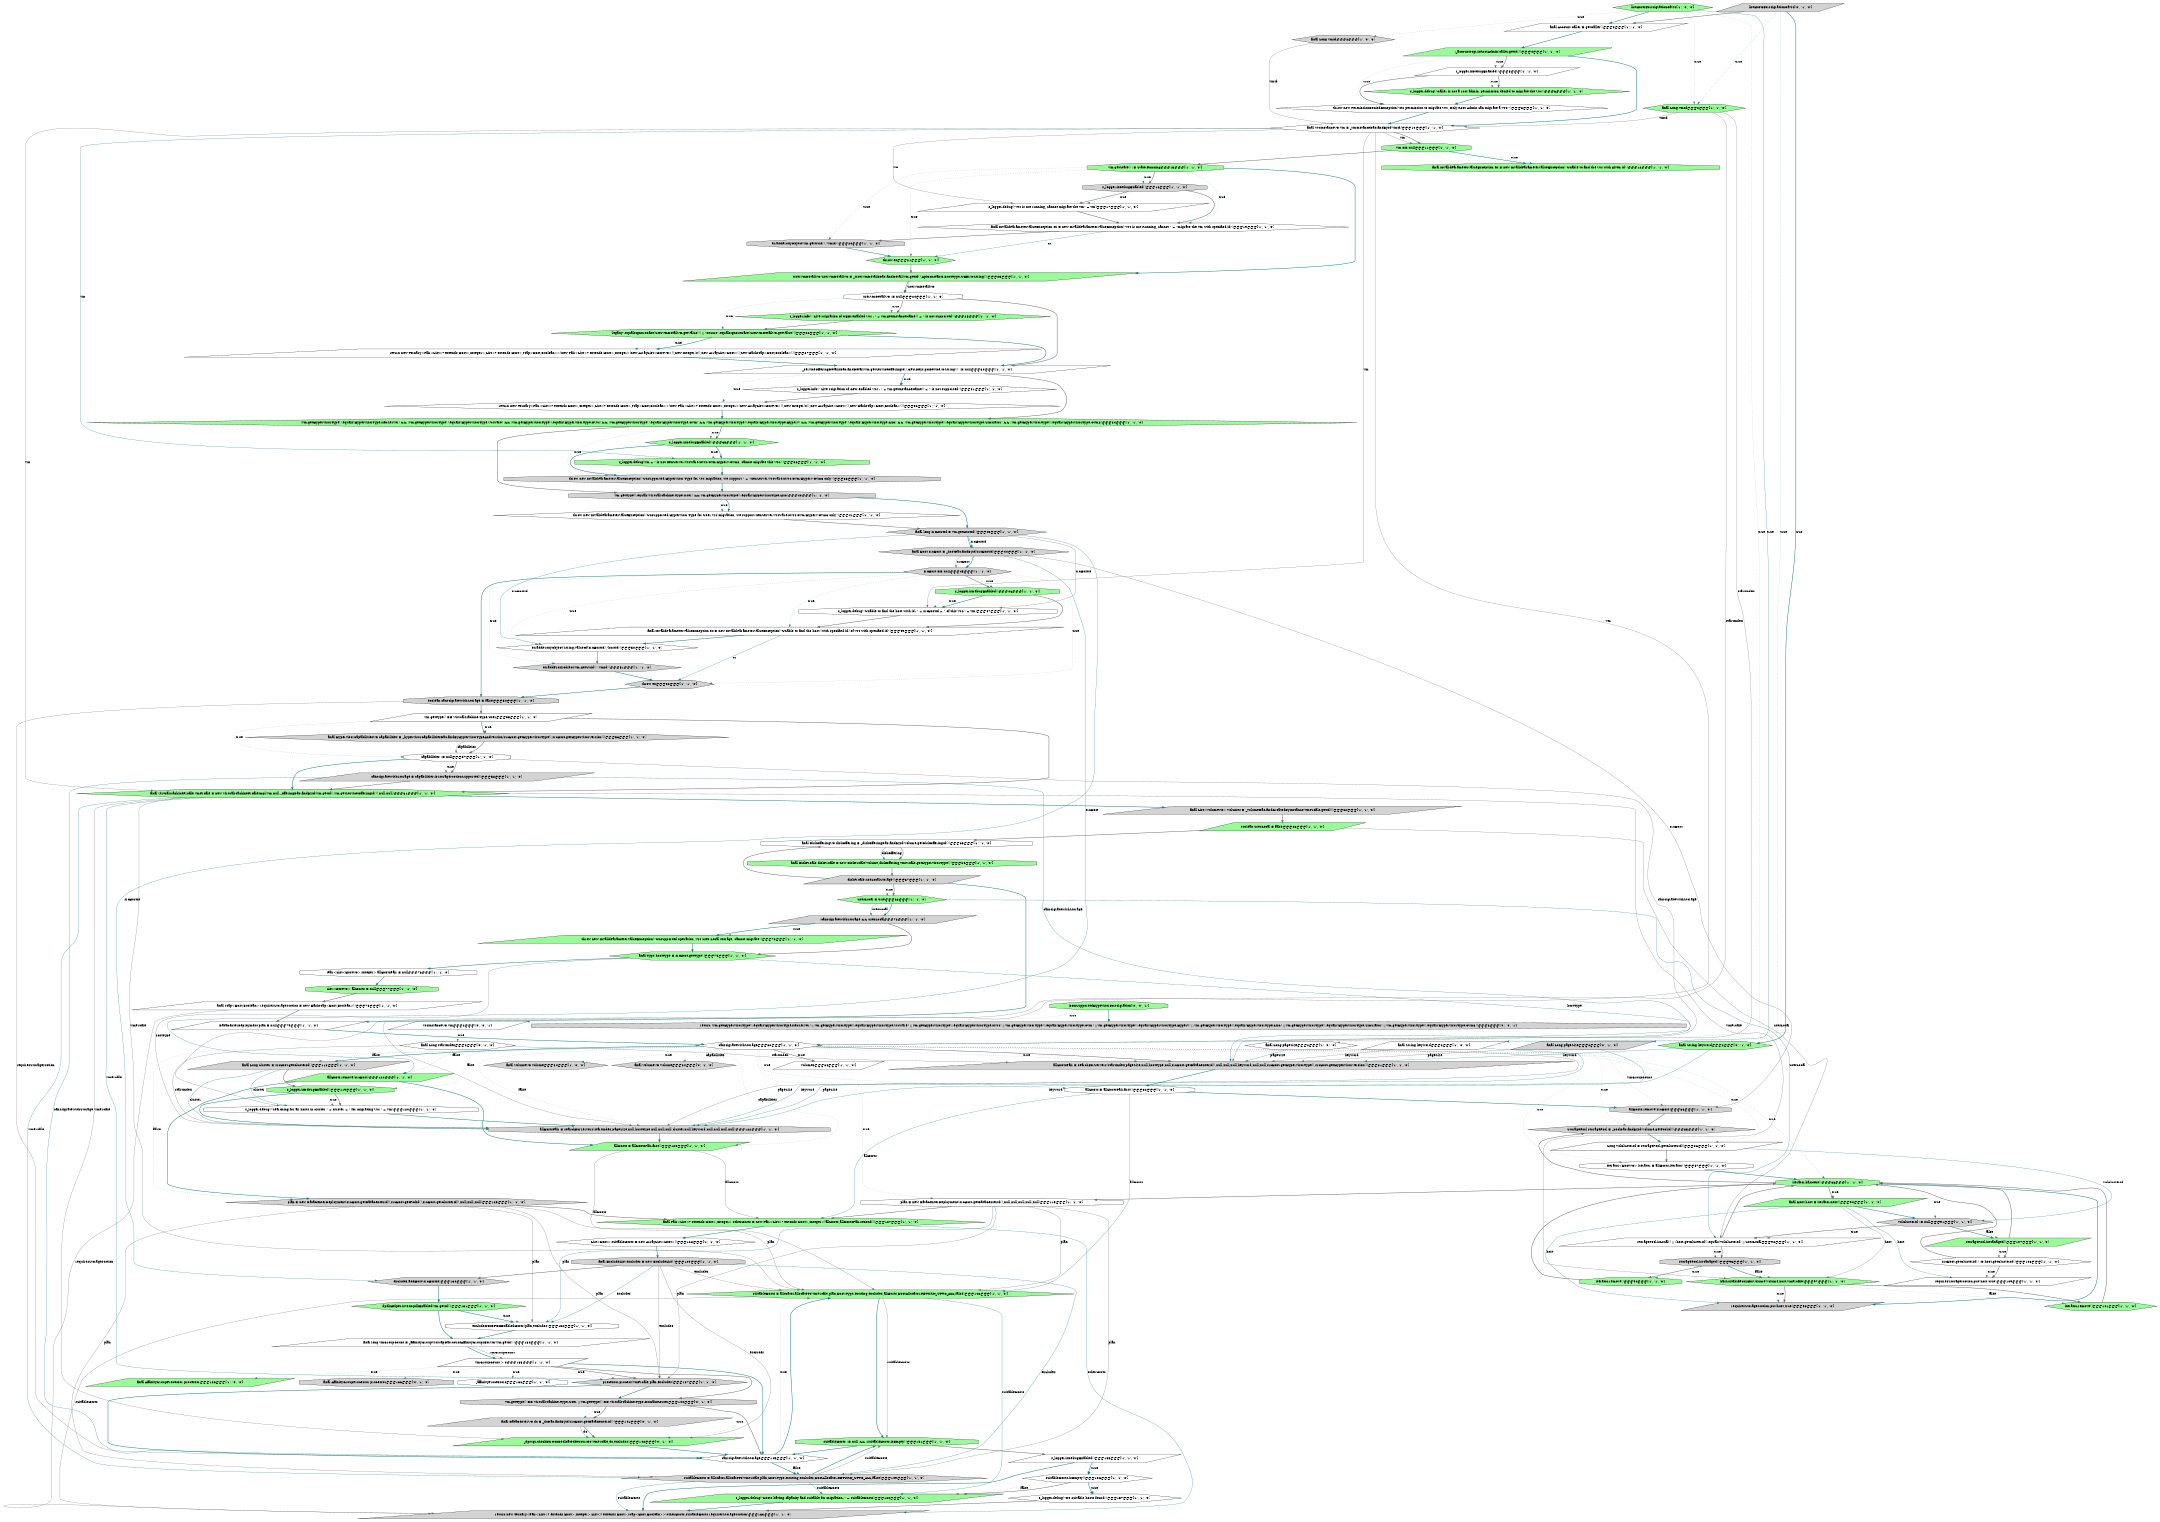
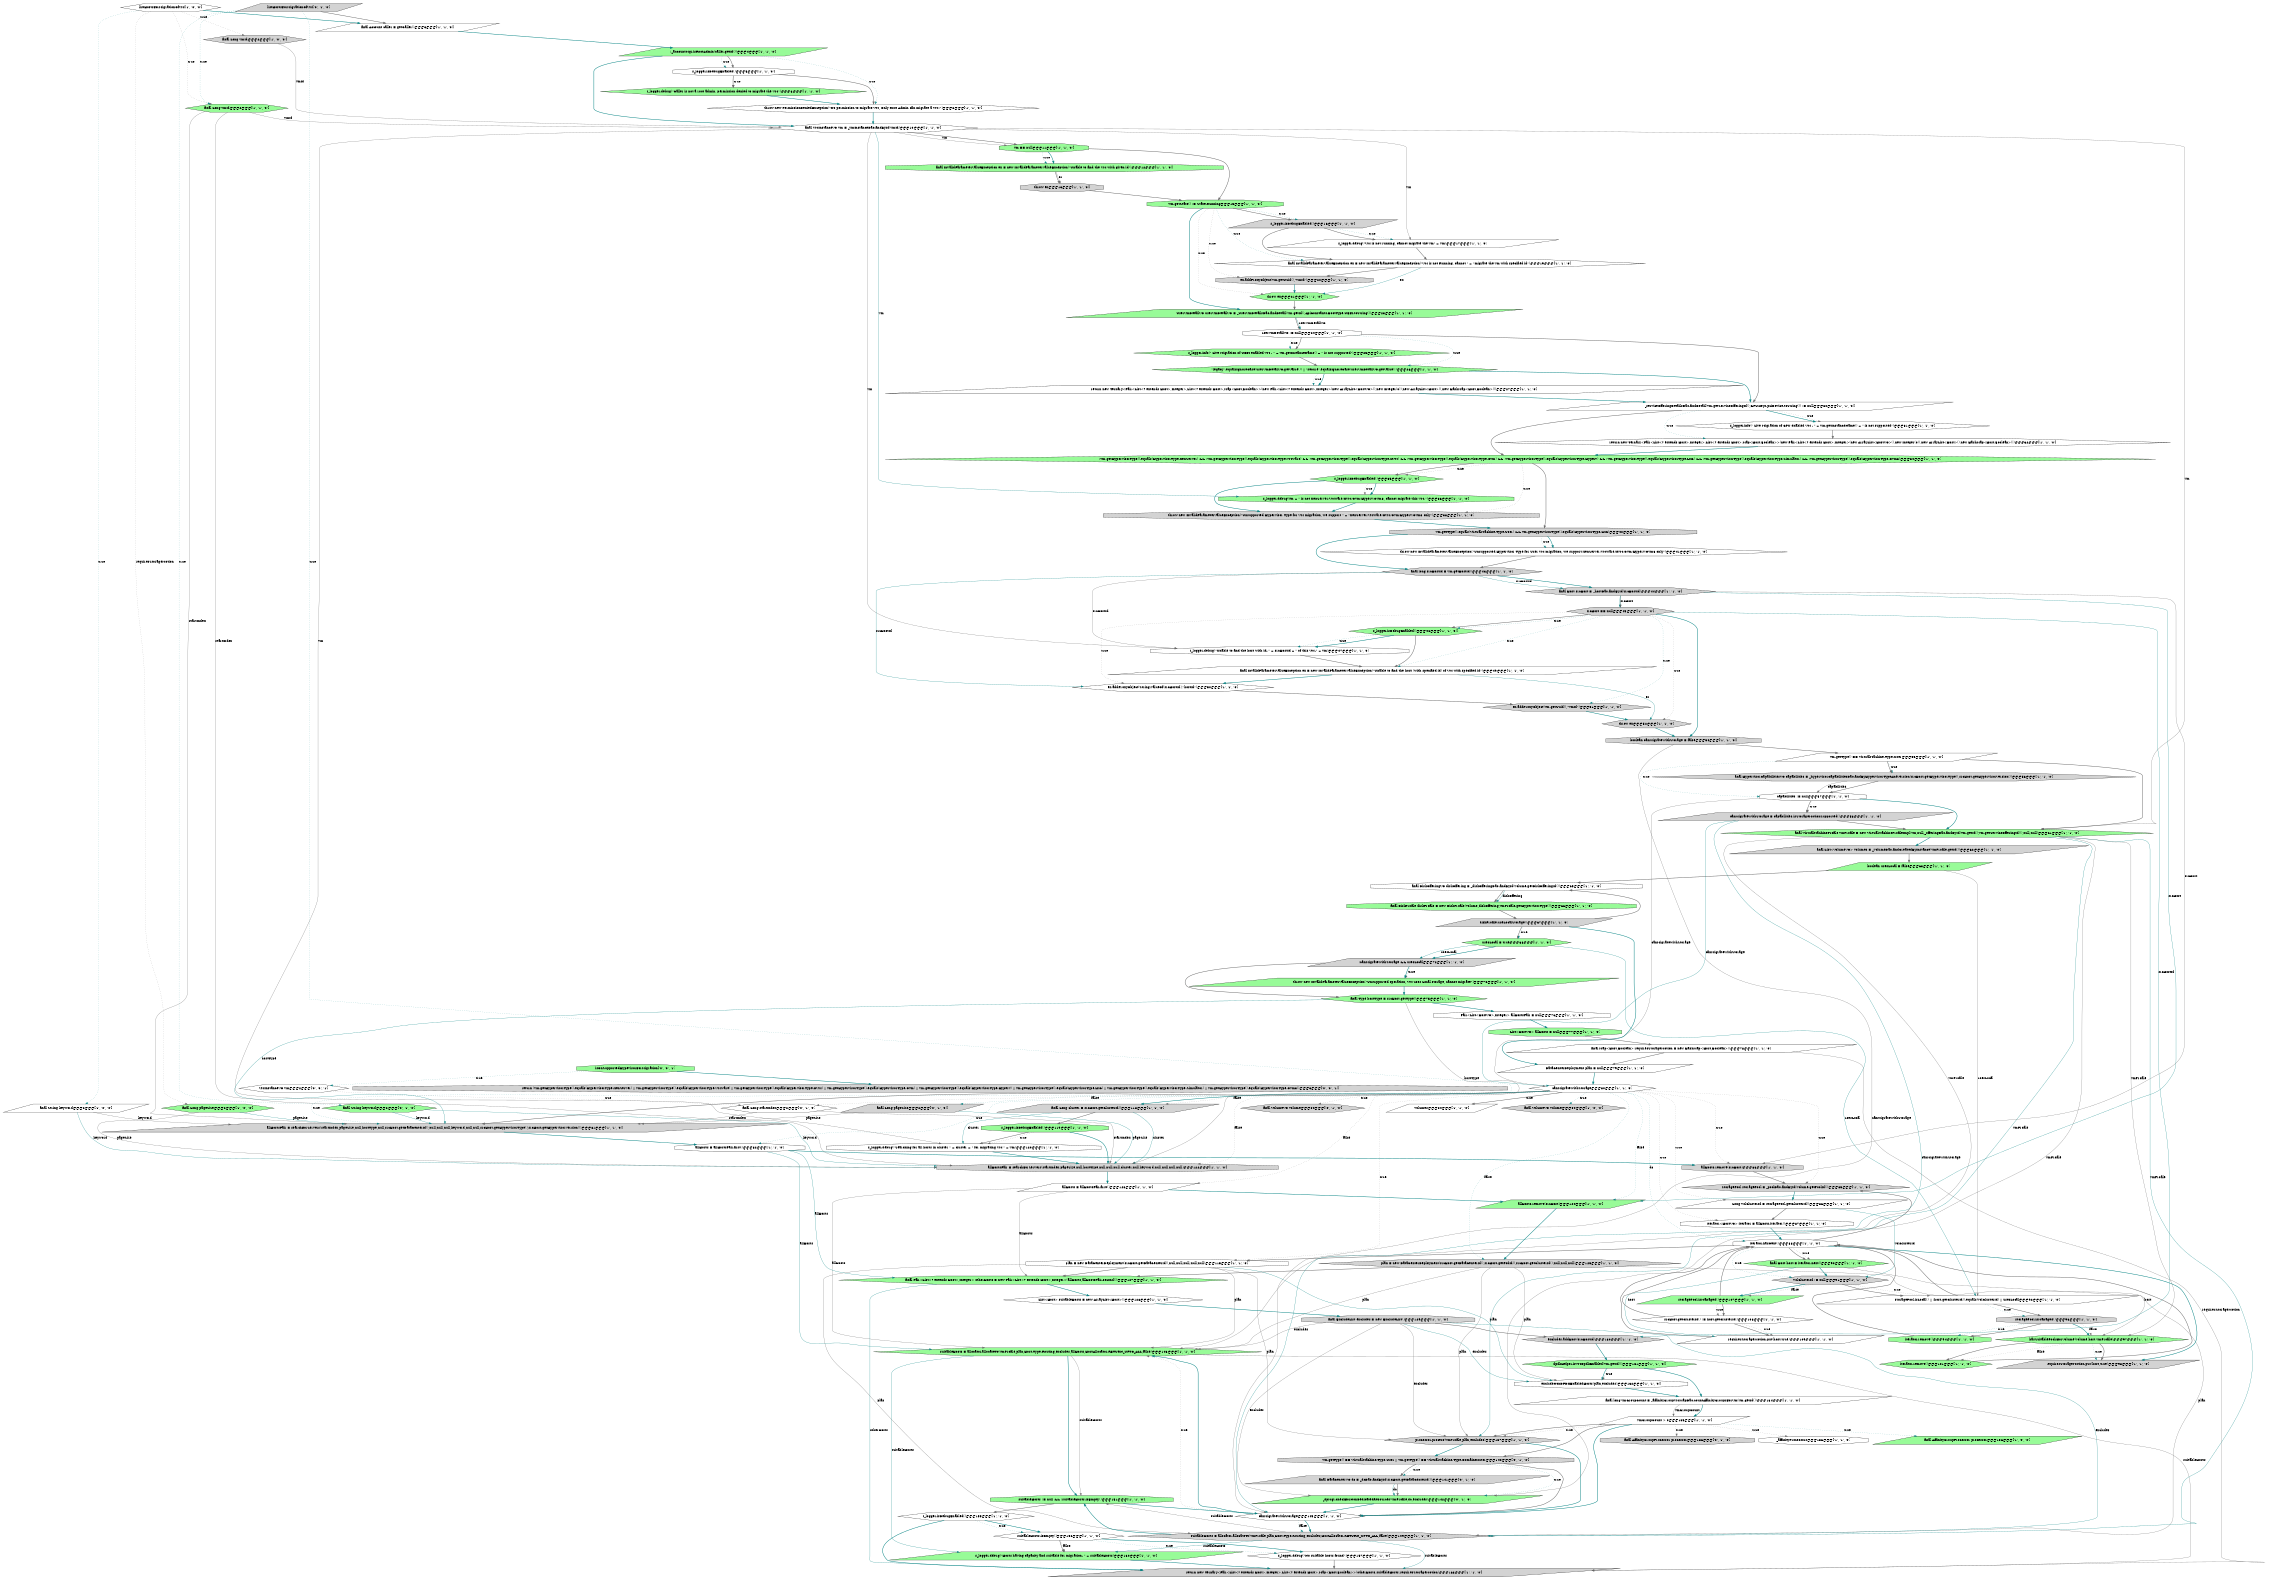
(1663, 8) -> (171, 8)
(1497, 72) -> (734, 72)
none -> (1062, 187)
(1145, 187) -> (1313, 224)
(1762, 532) -> (155, 562)
(1796, 535) -> (179, 612)
(997, 592) -> (1415, 631)
(1768, 624) -> (98, 544)
(458, 848) -> (2159, 986)
(458, 1026) -> (294, 1088)
(1301, 1045) -> (218, 1108)
(476, 1053) -> (1020, 1098)
(715, 1055) -> (1364, 1098)
(36, 1065) -> (1892, 1118)
(1640, 1078) -> (1719, 1128)
(768, 1100) -> (1347, 1138)
(1772, 1120) -> (1651, 1168)
(483, 1124) -> (1335, 1196)
(659, 1146) -> (1108, 1187)
(1828, 1183) -> (1785, 1244)
(1835, 1202) -> (1816, 1263)
(1572, 1233) -> none
none -> (1627, 1288)
(1095, 1458) -> (966, 1516)
